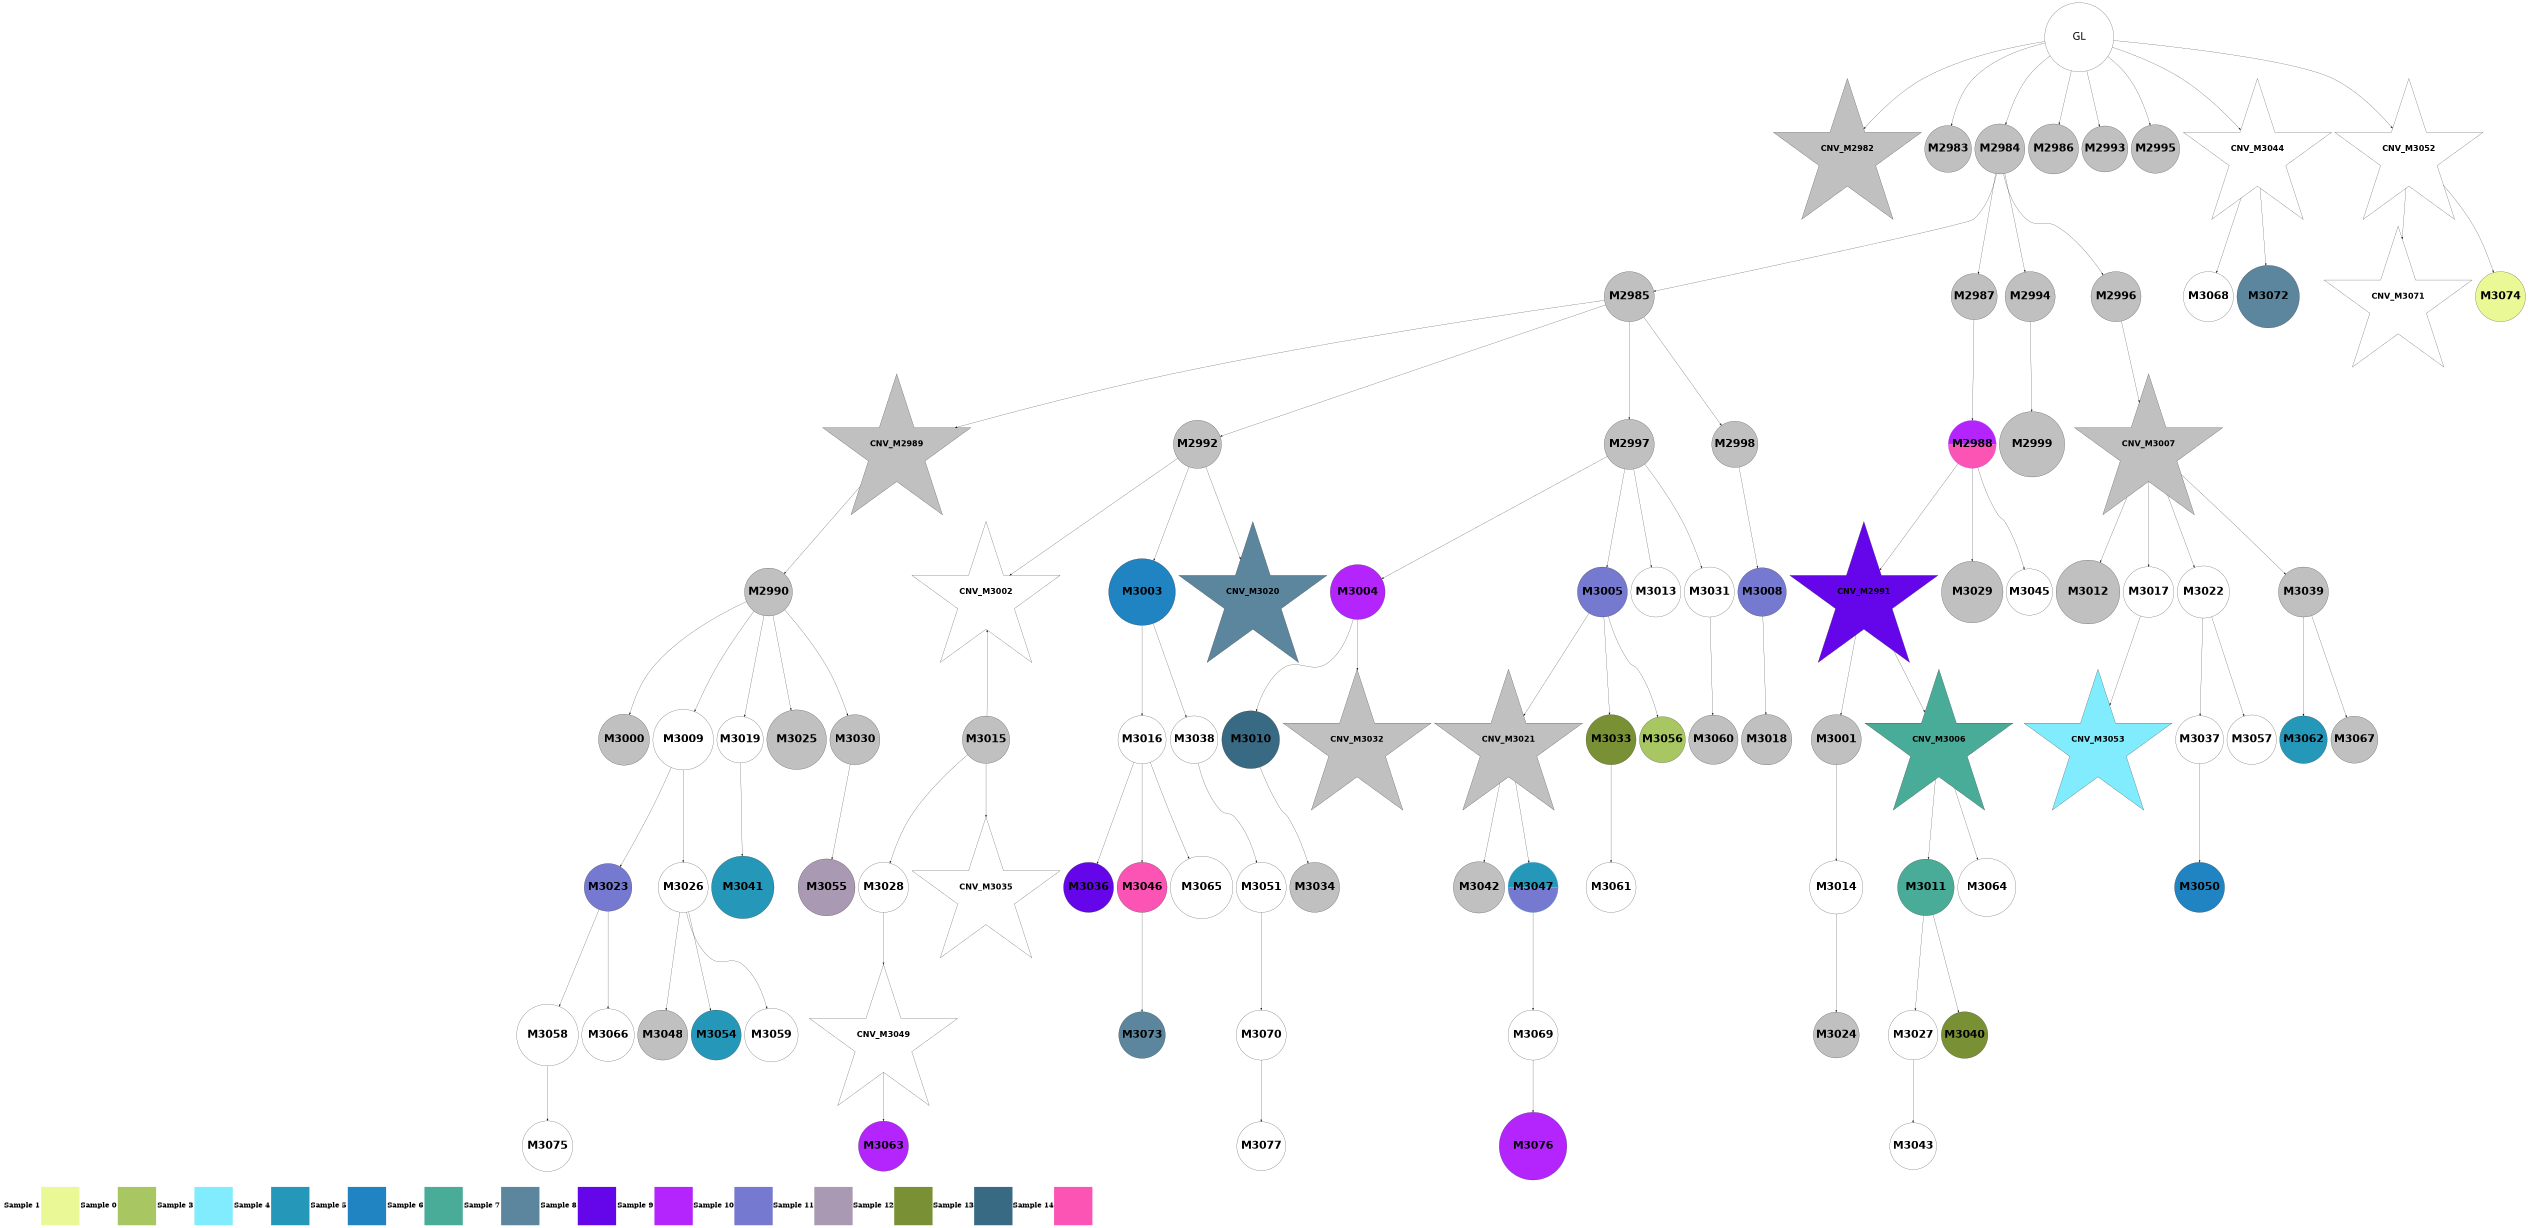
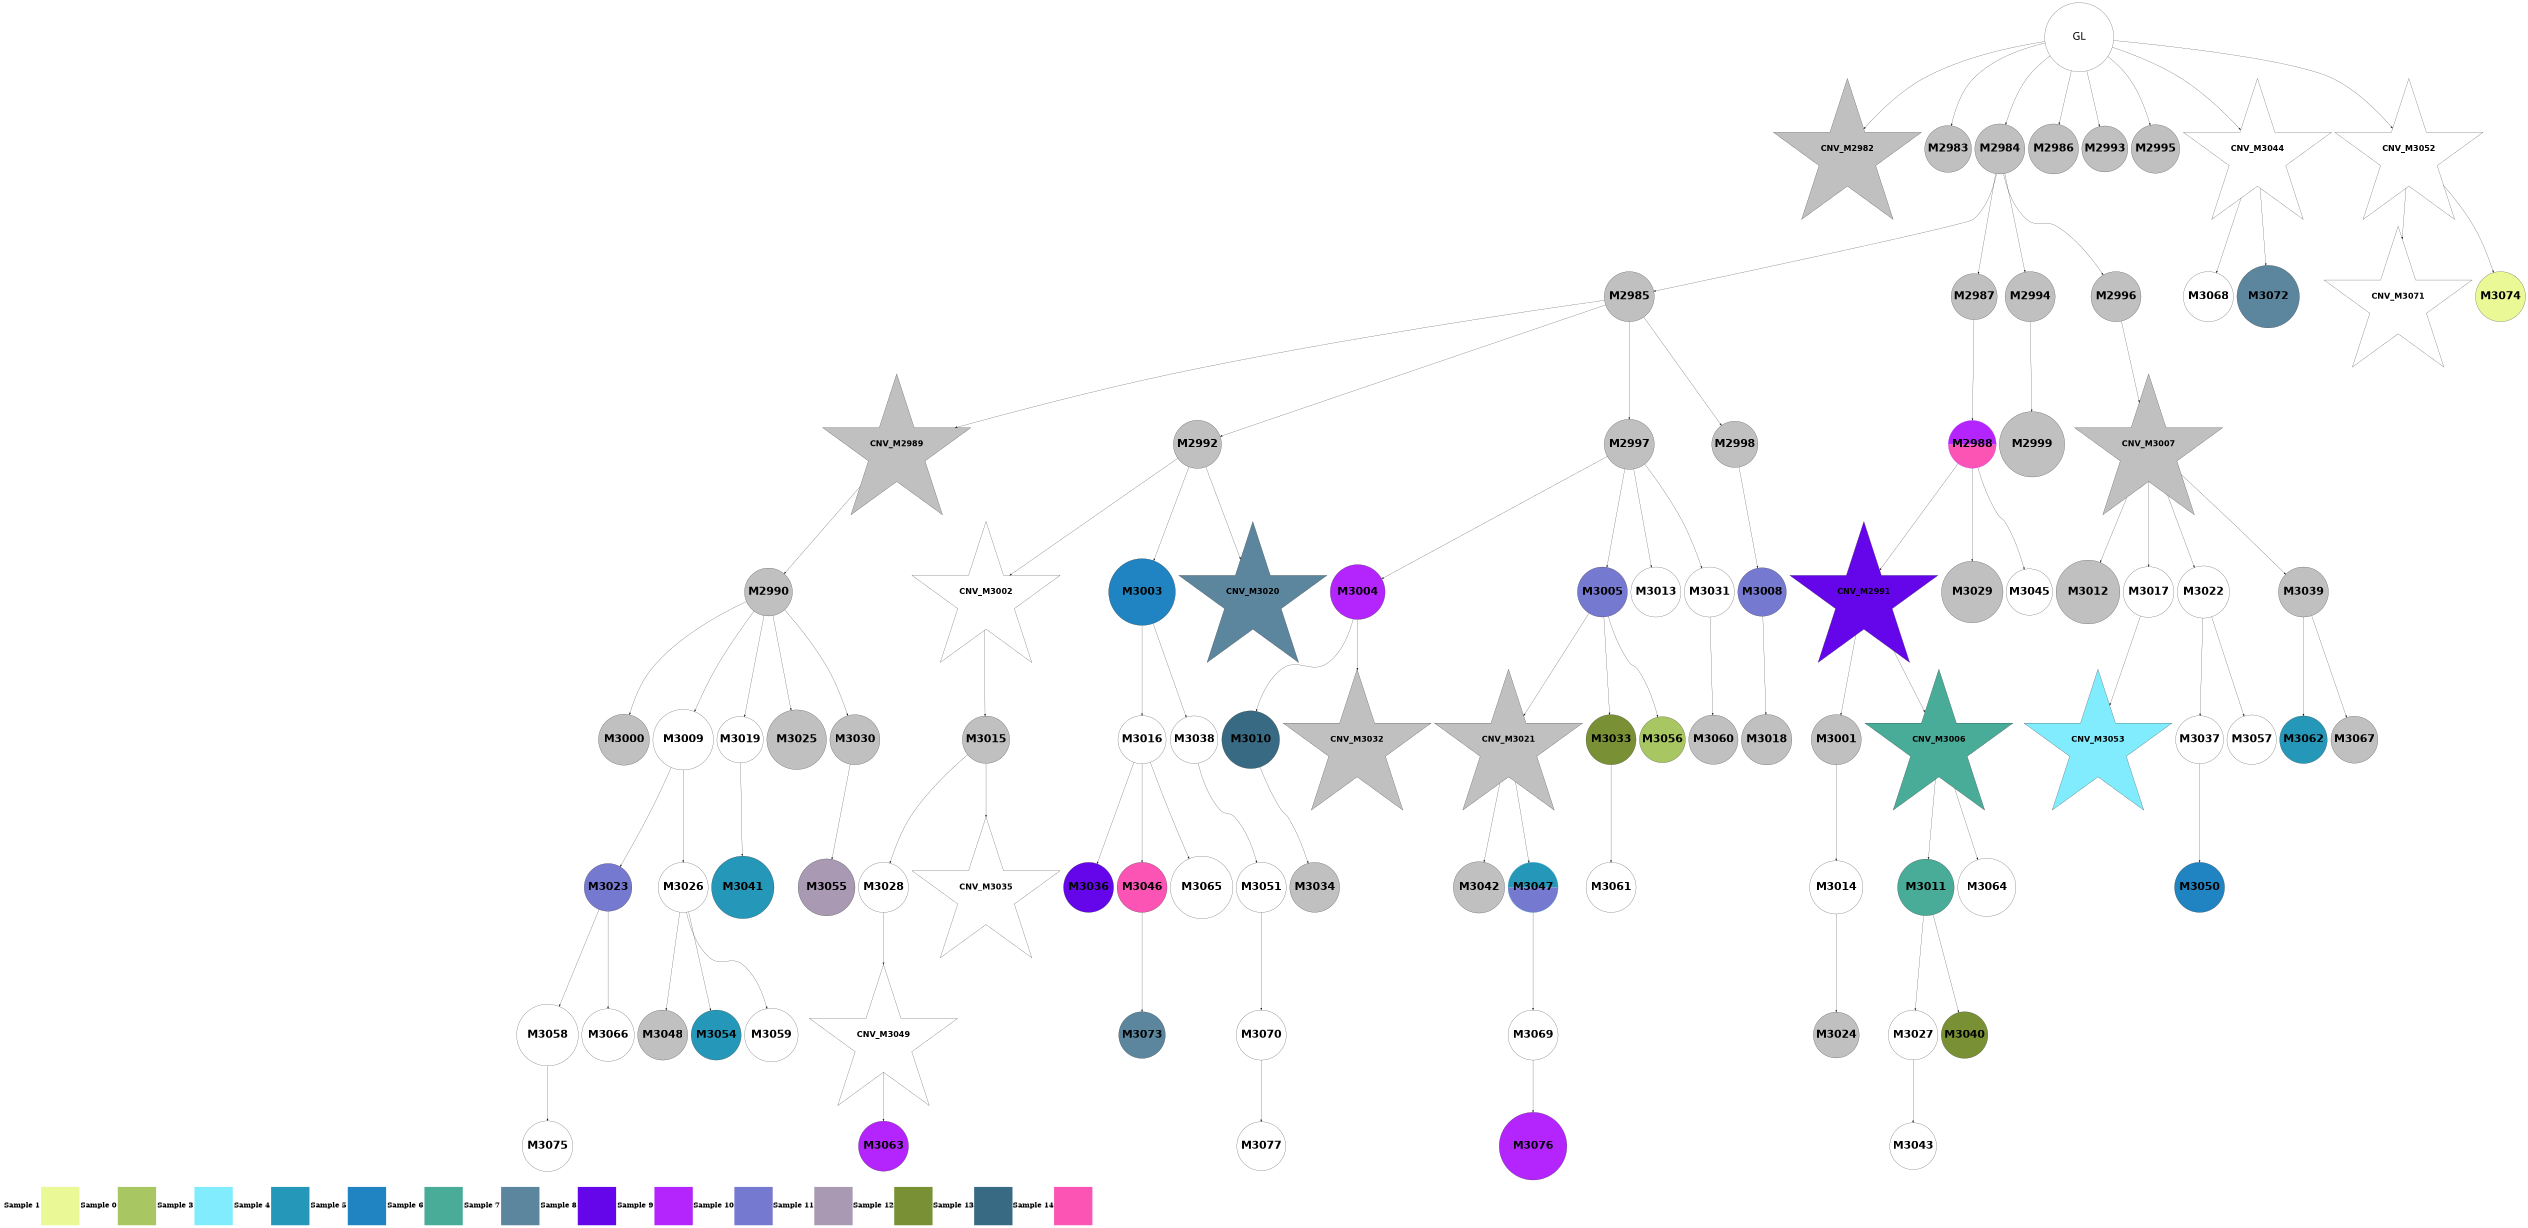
(987, 674) -> (985, 672)
